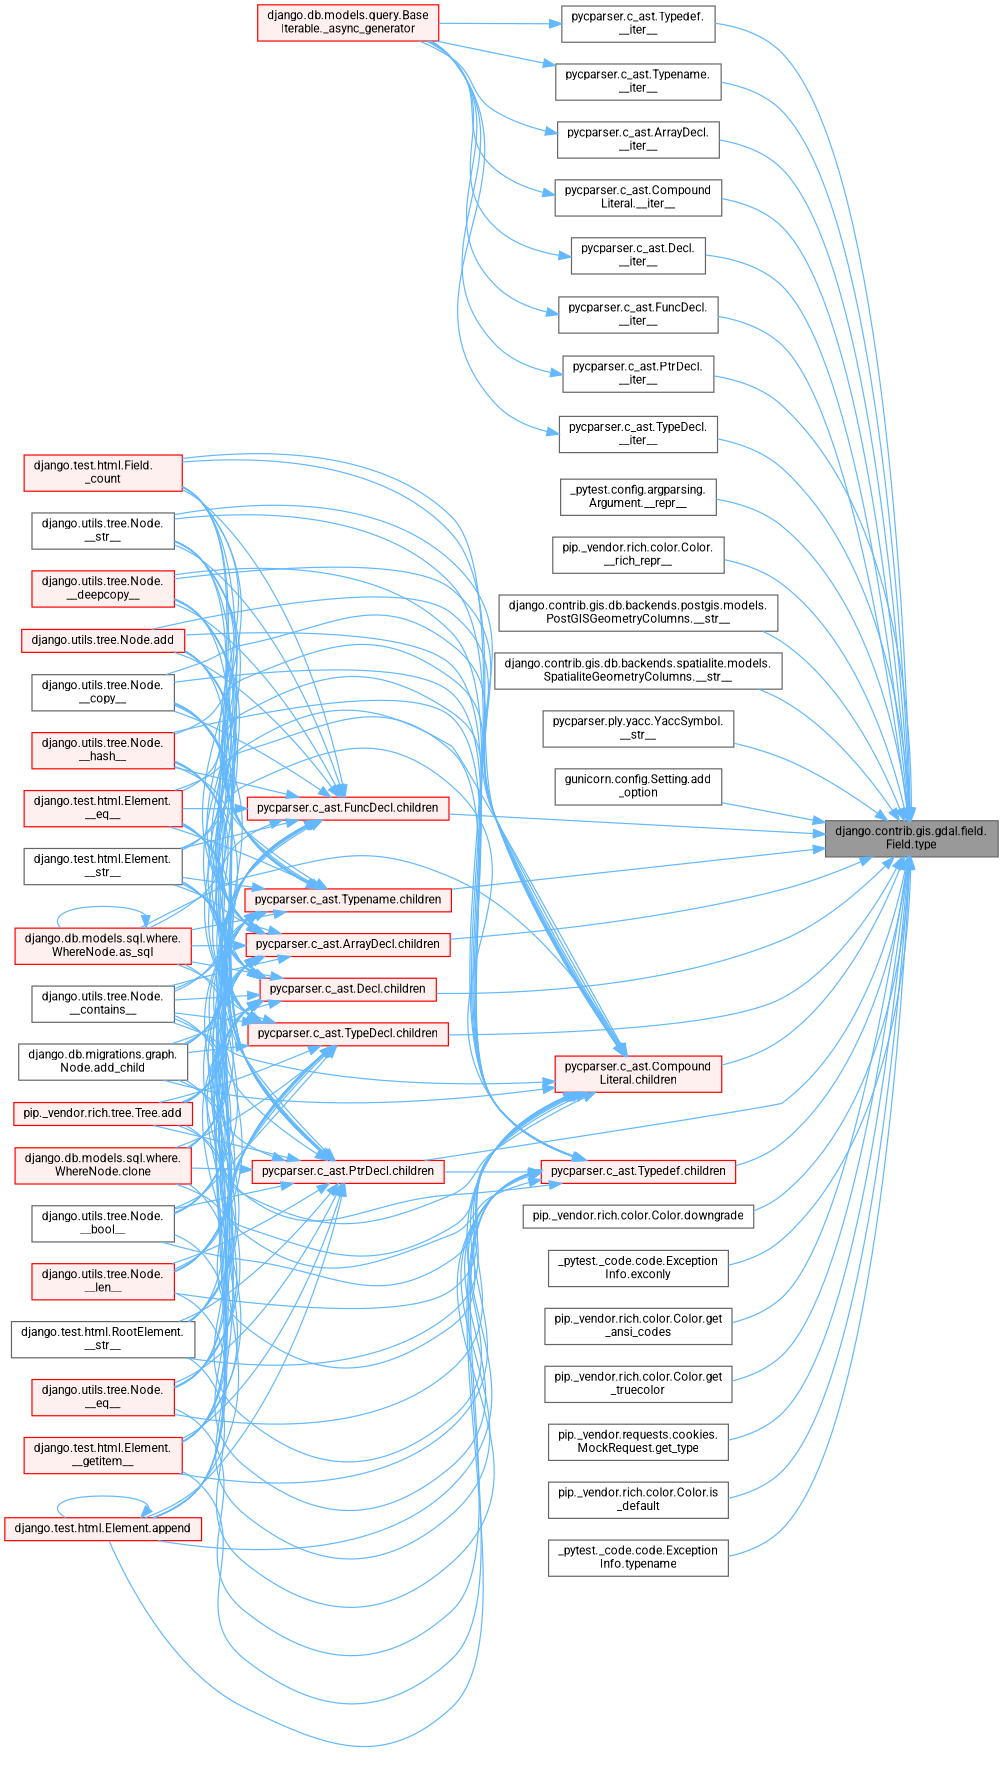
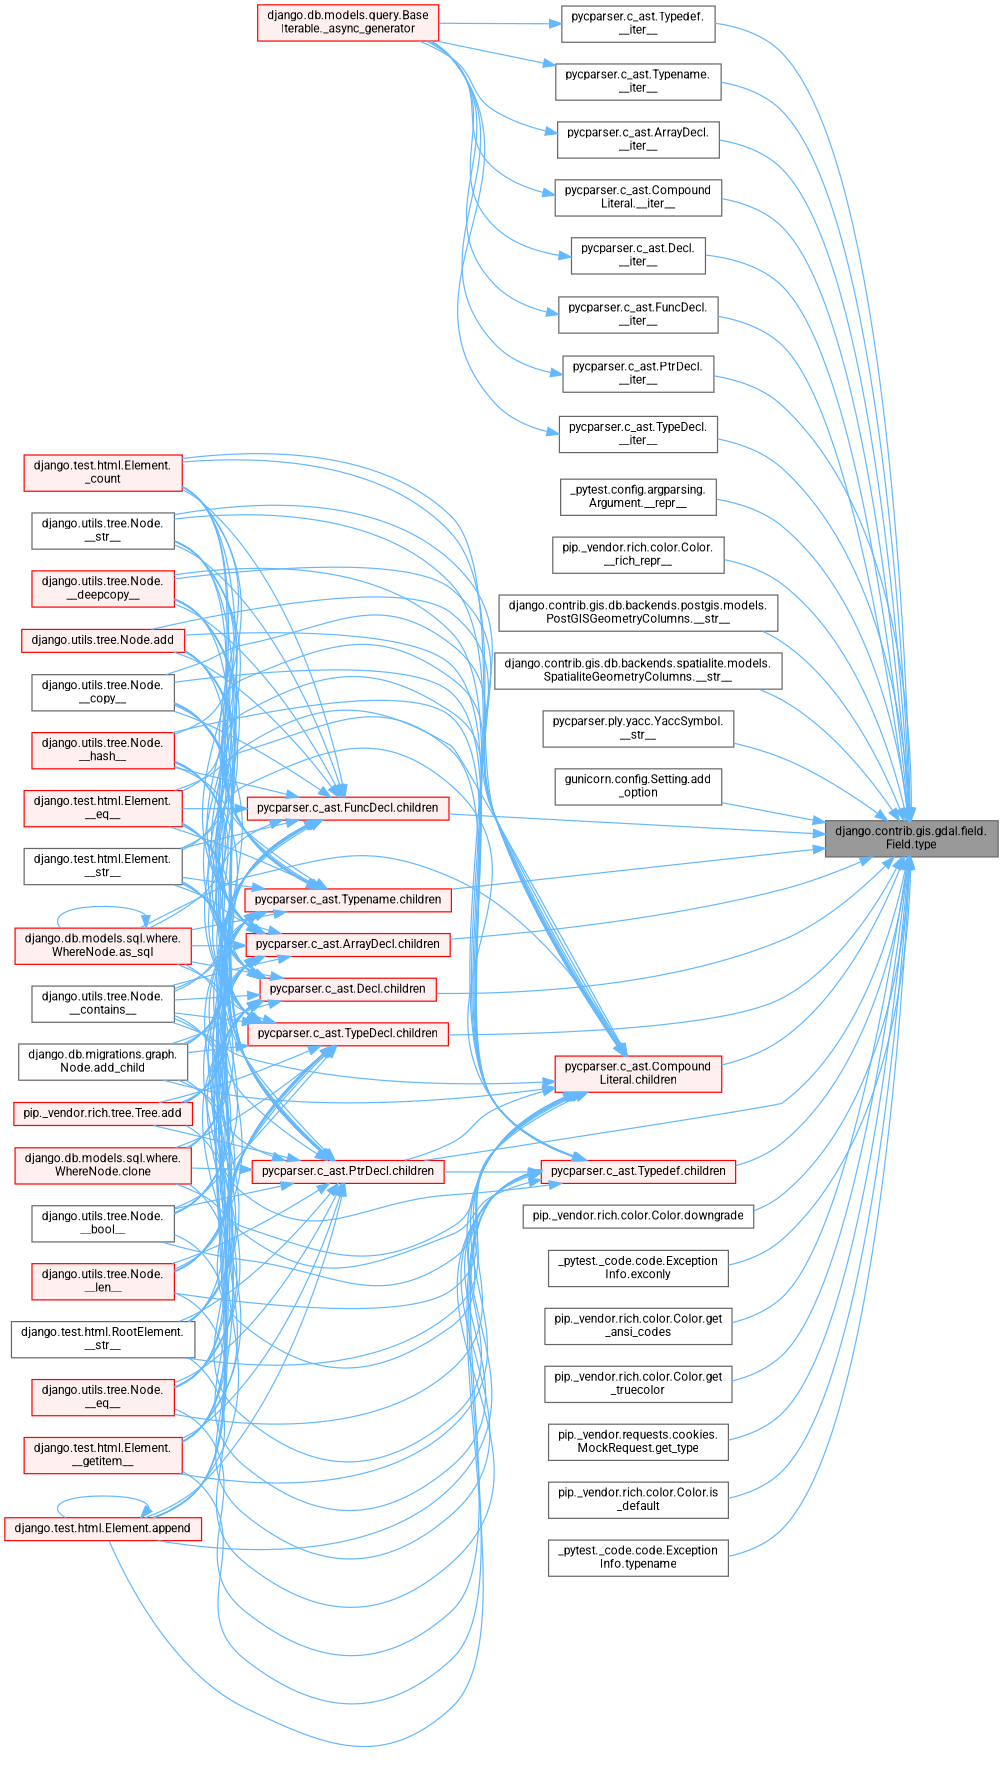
(103, 473) -> (103, 473)
(381, 1219) -> (474, 1125)
